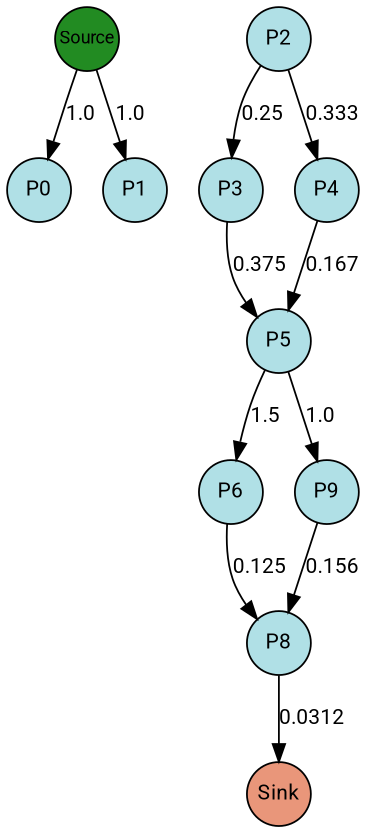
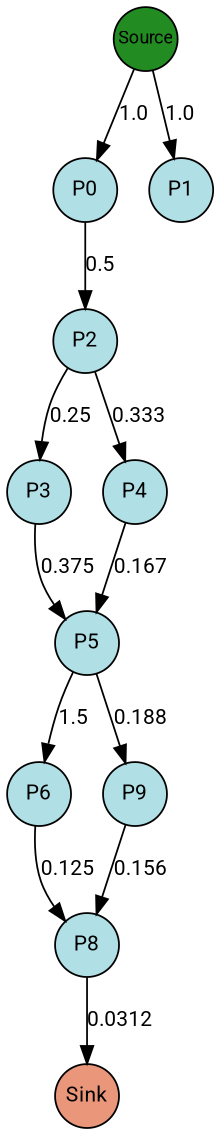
none -> (85, 257)
(321, 417) -> (141, 719)
